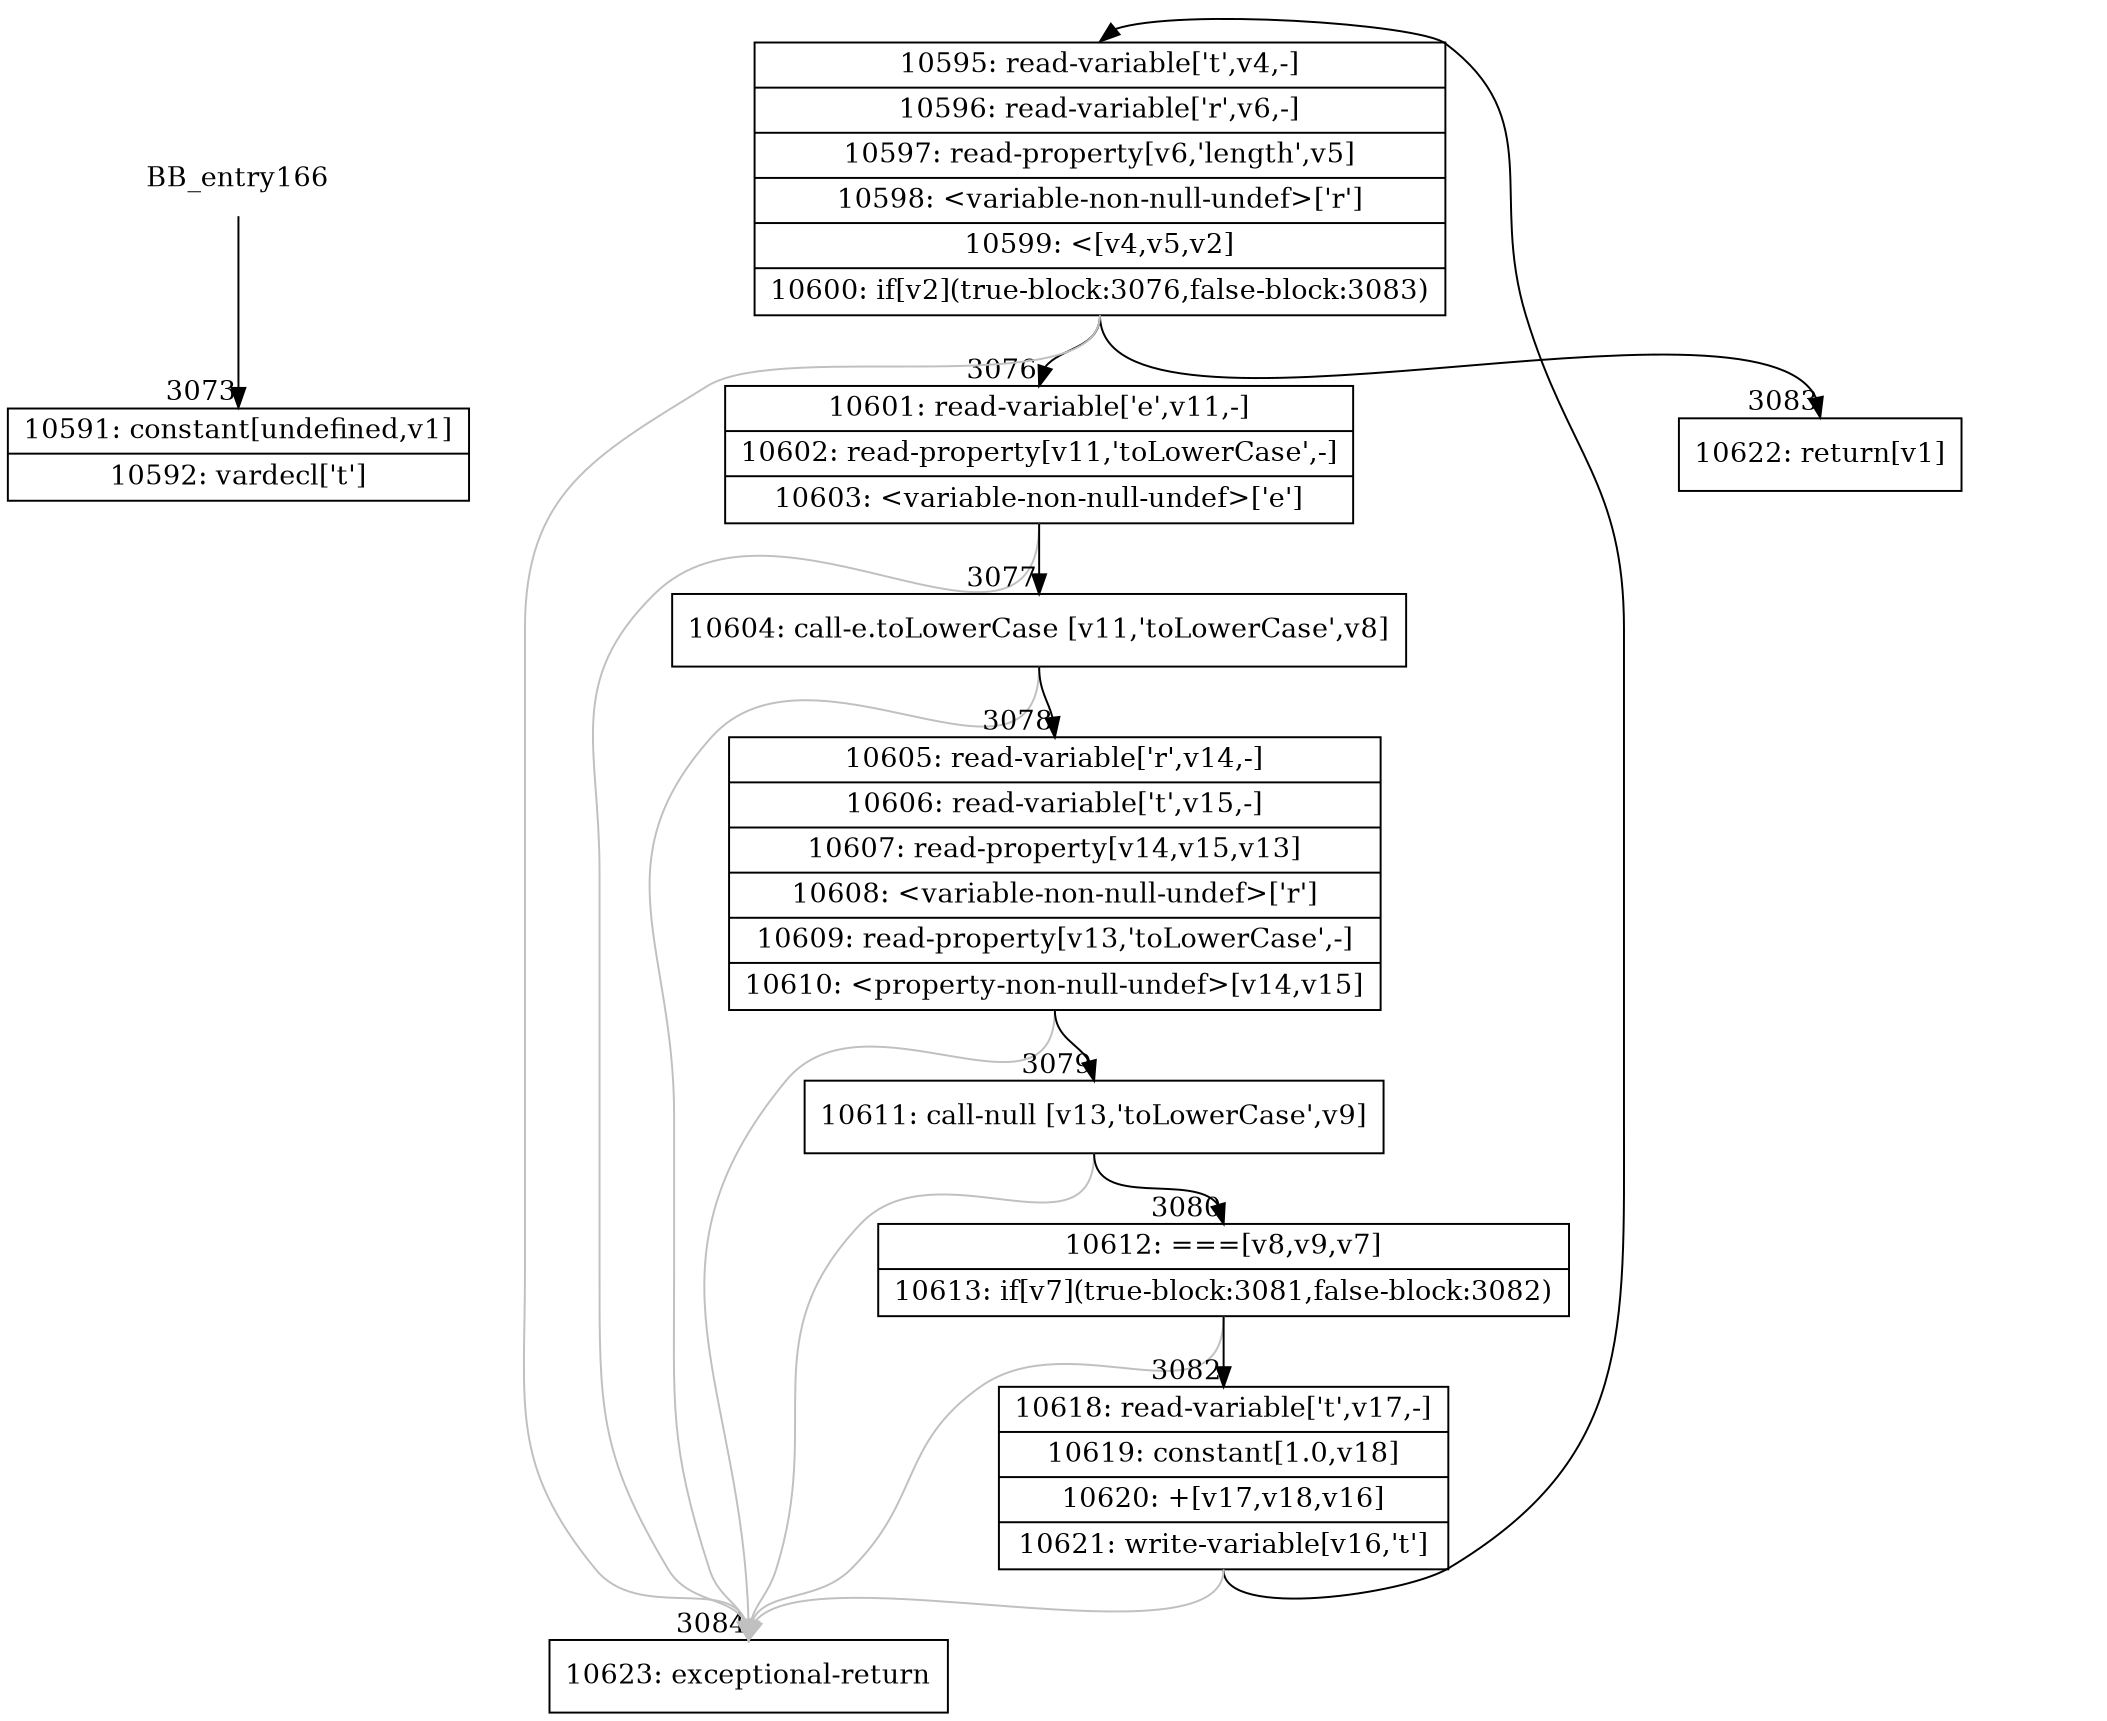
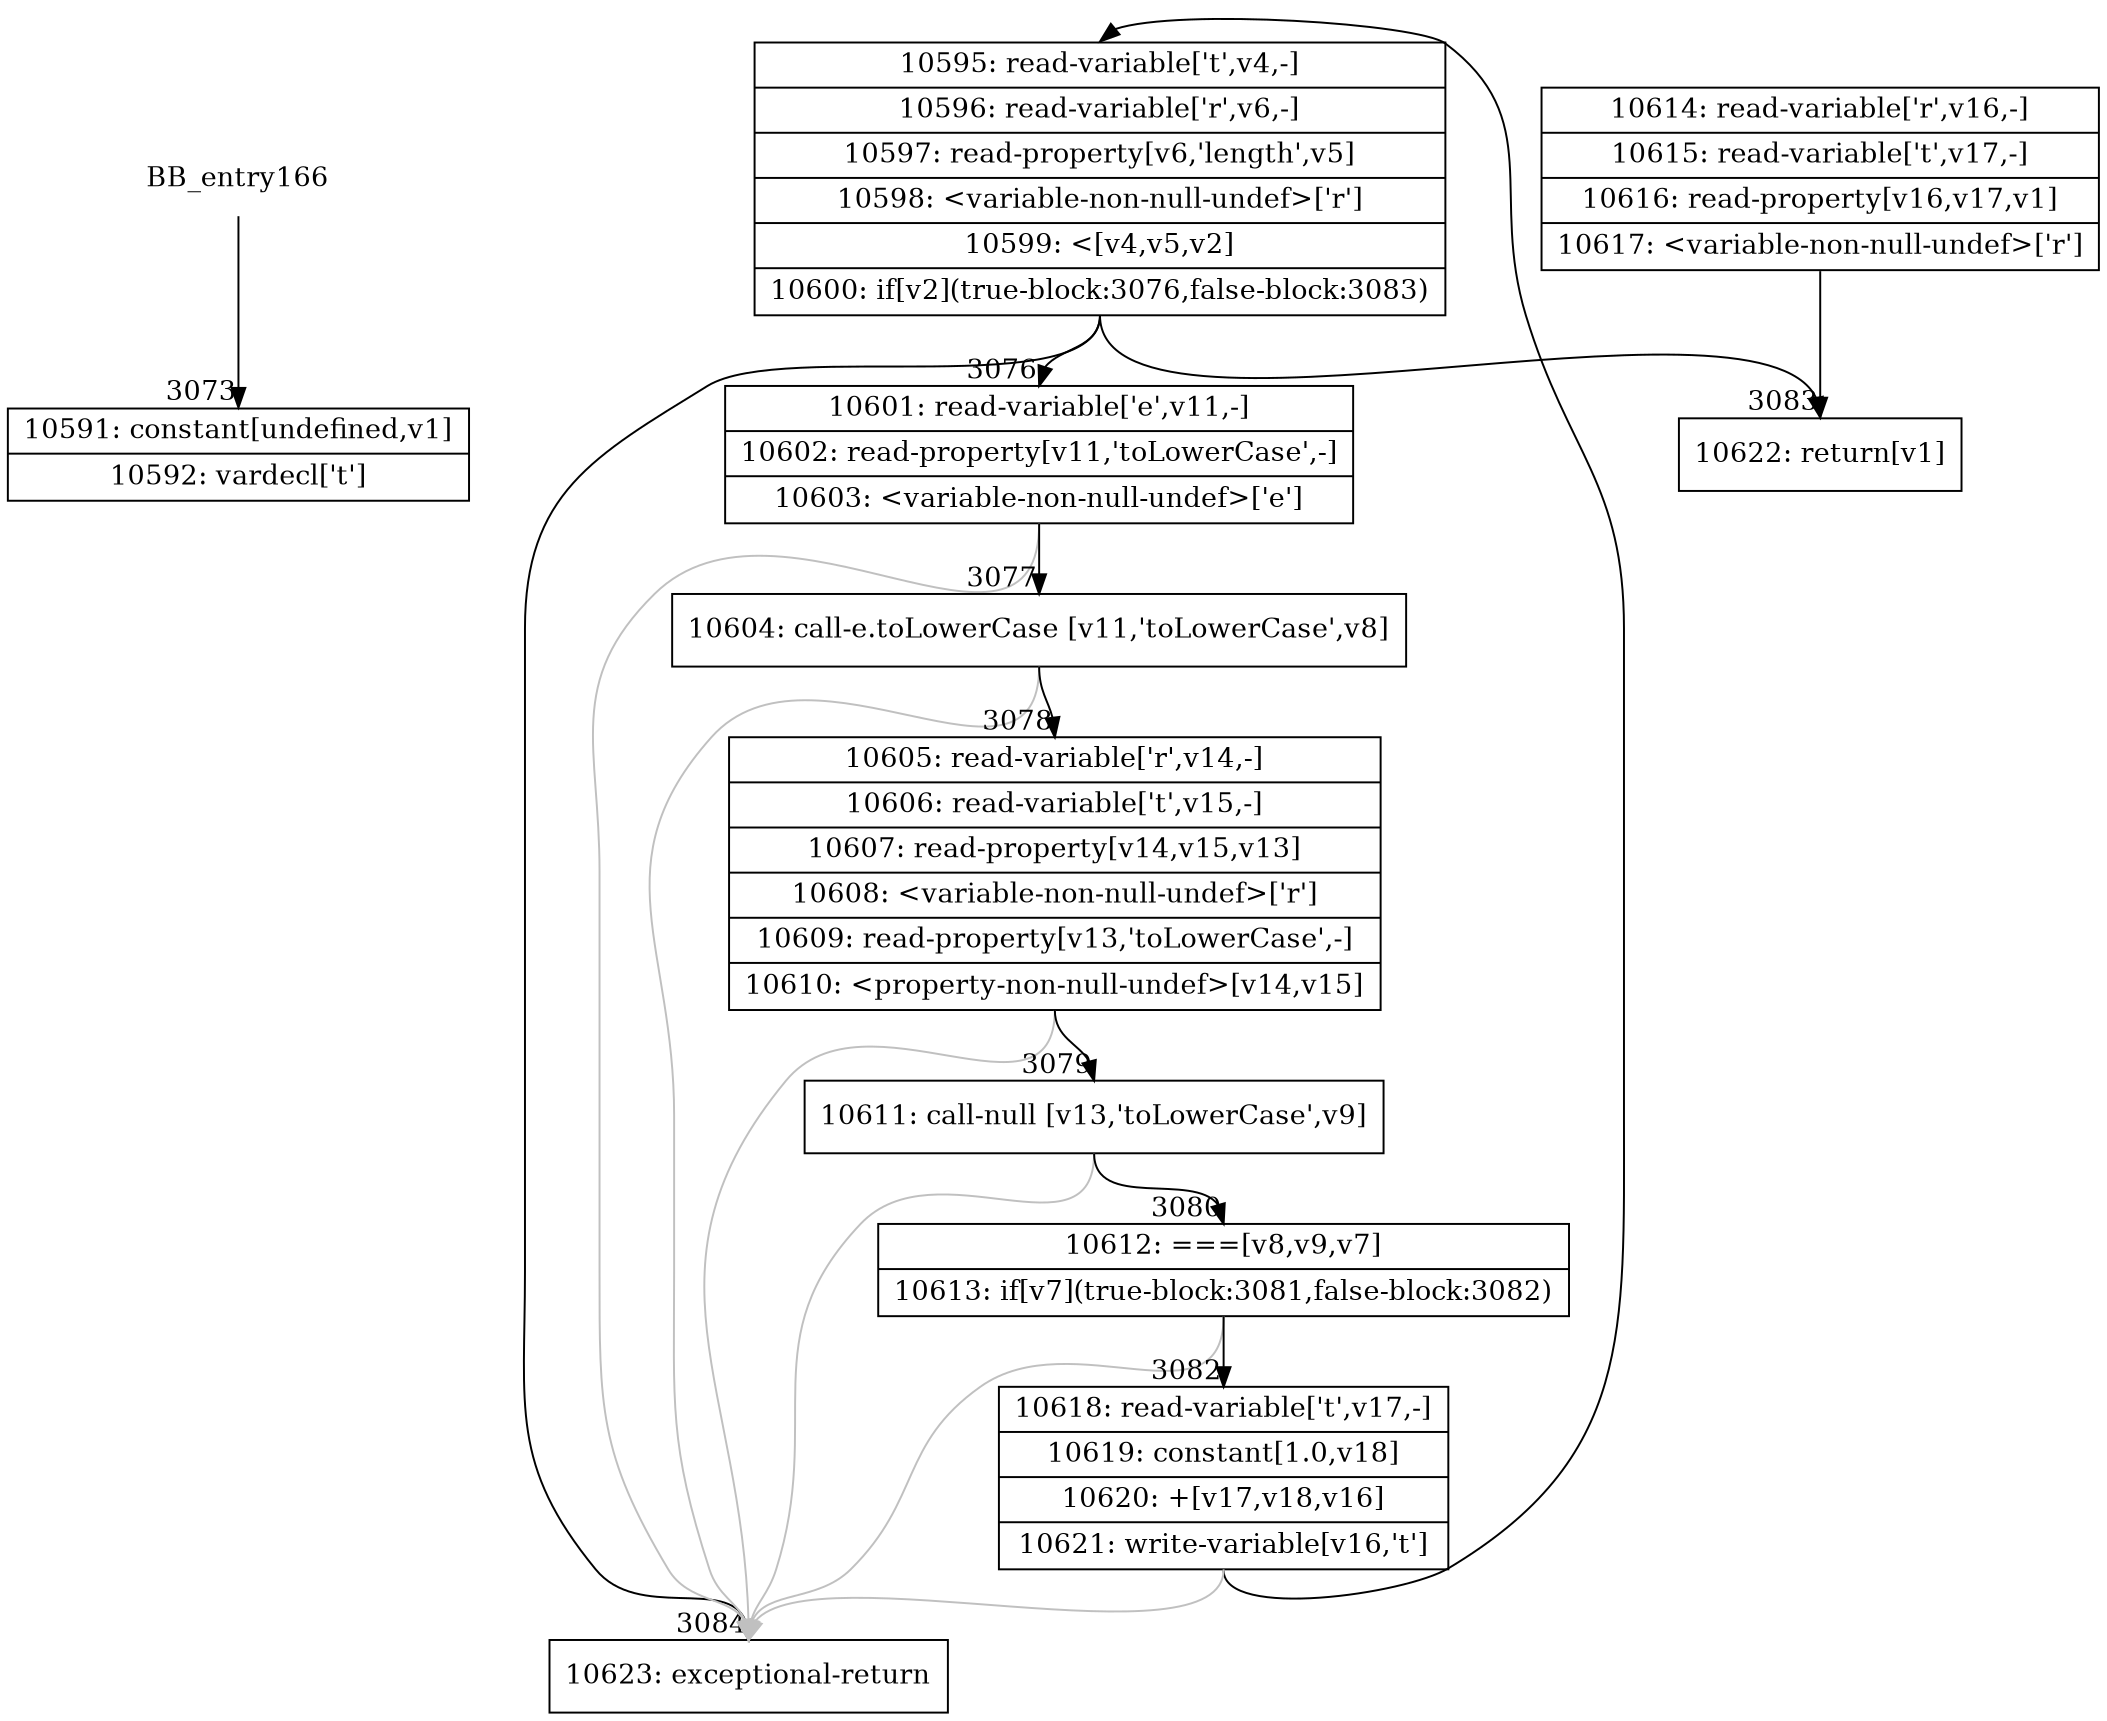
none -> (1820, 179)
(525, 822) -> (525, 822)
